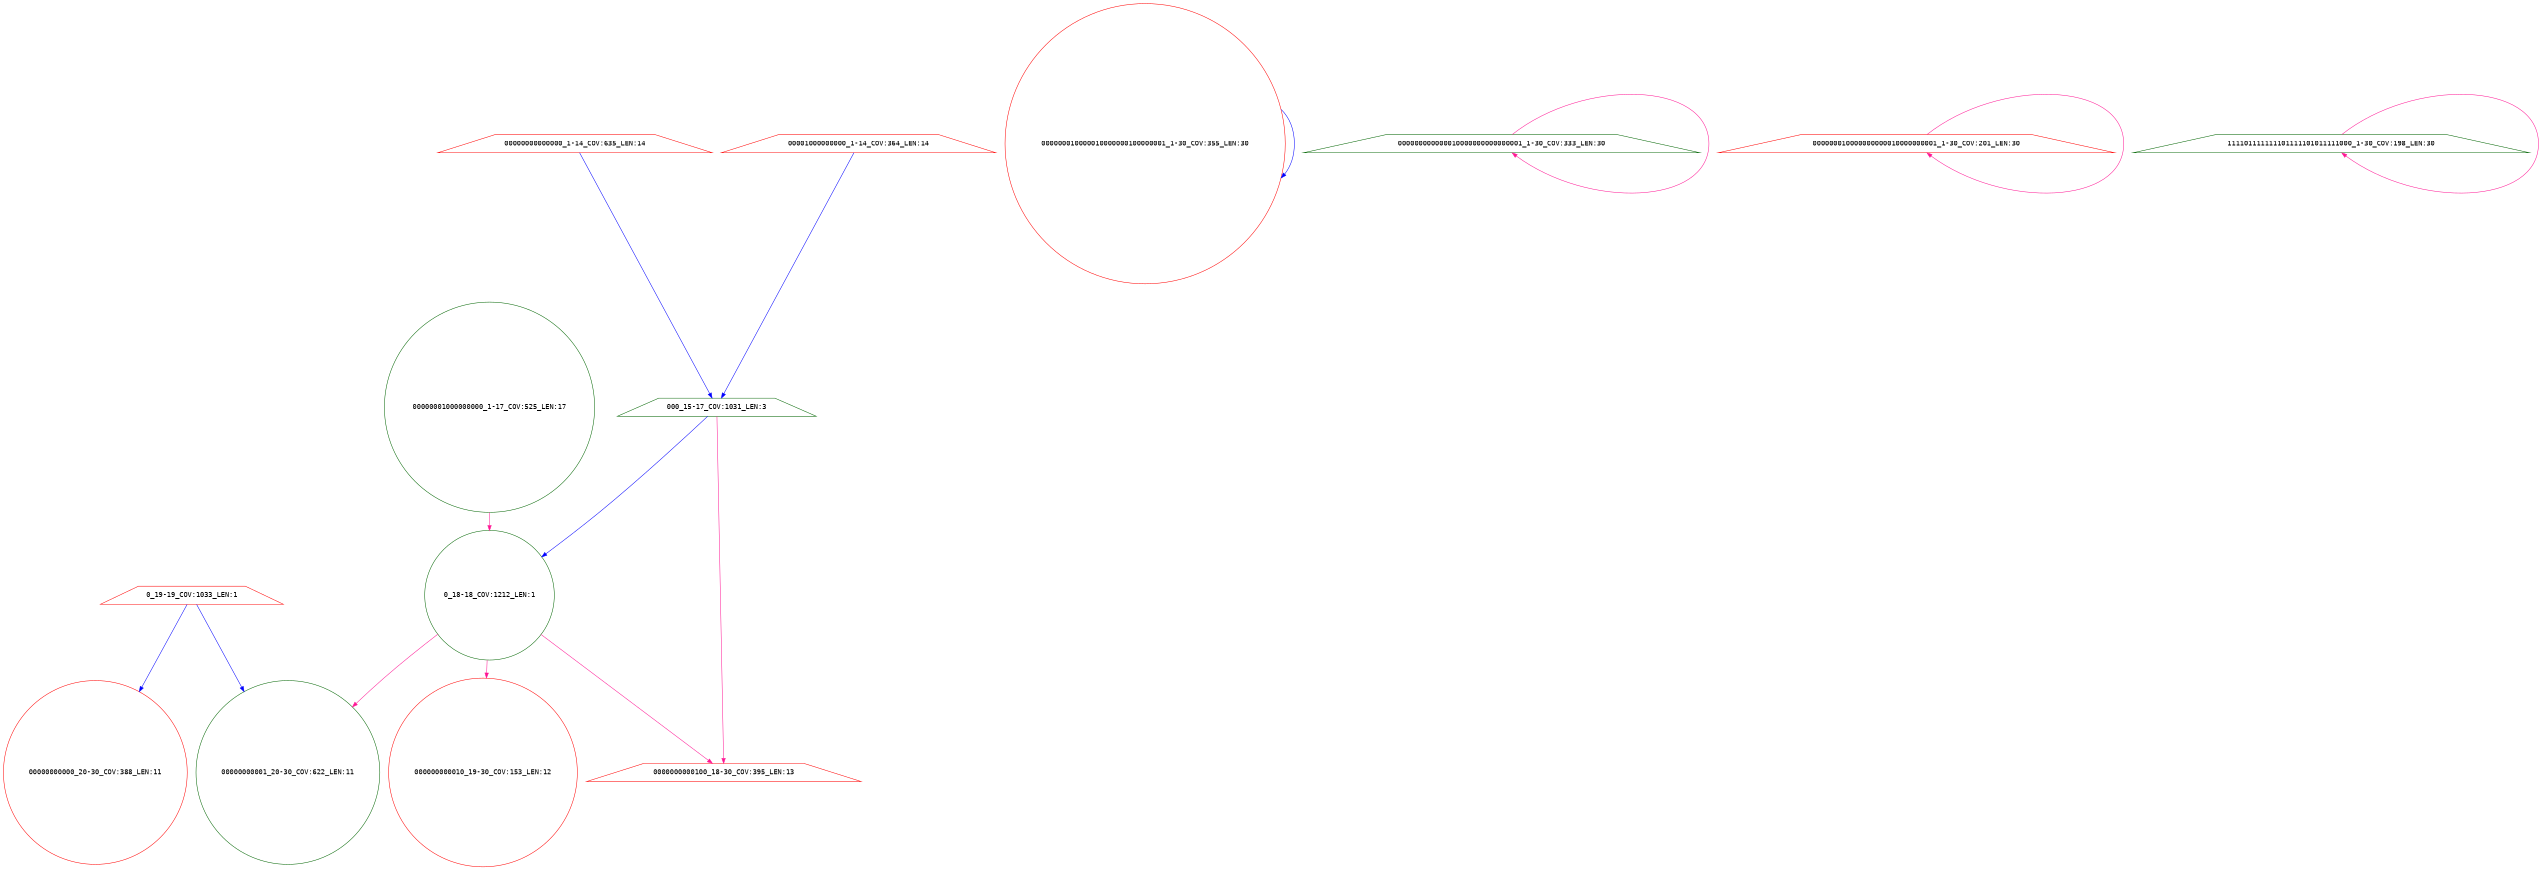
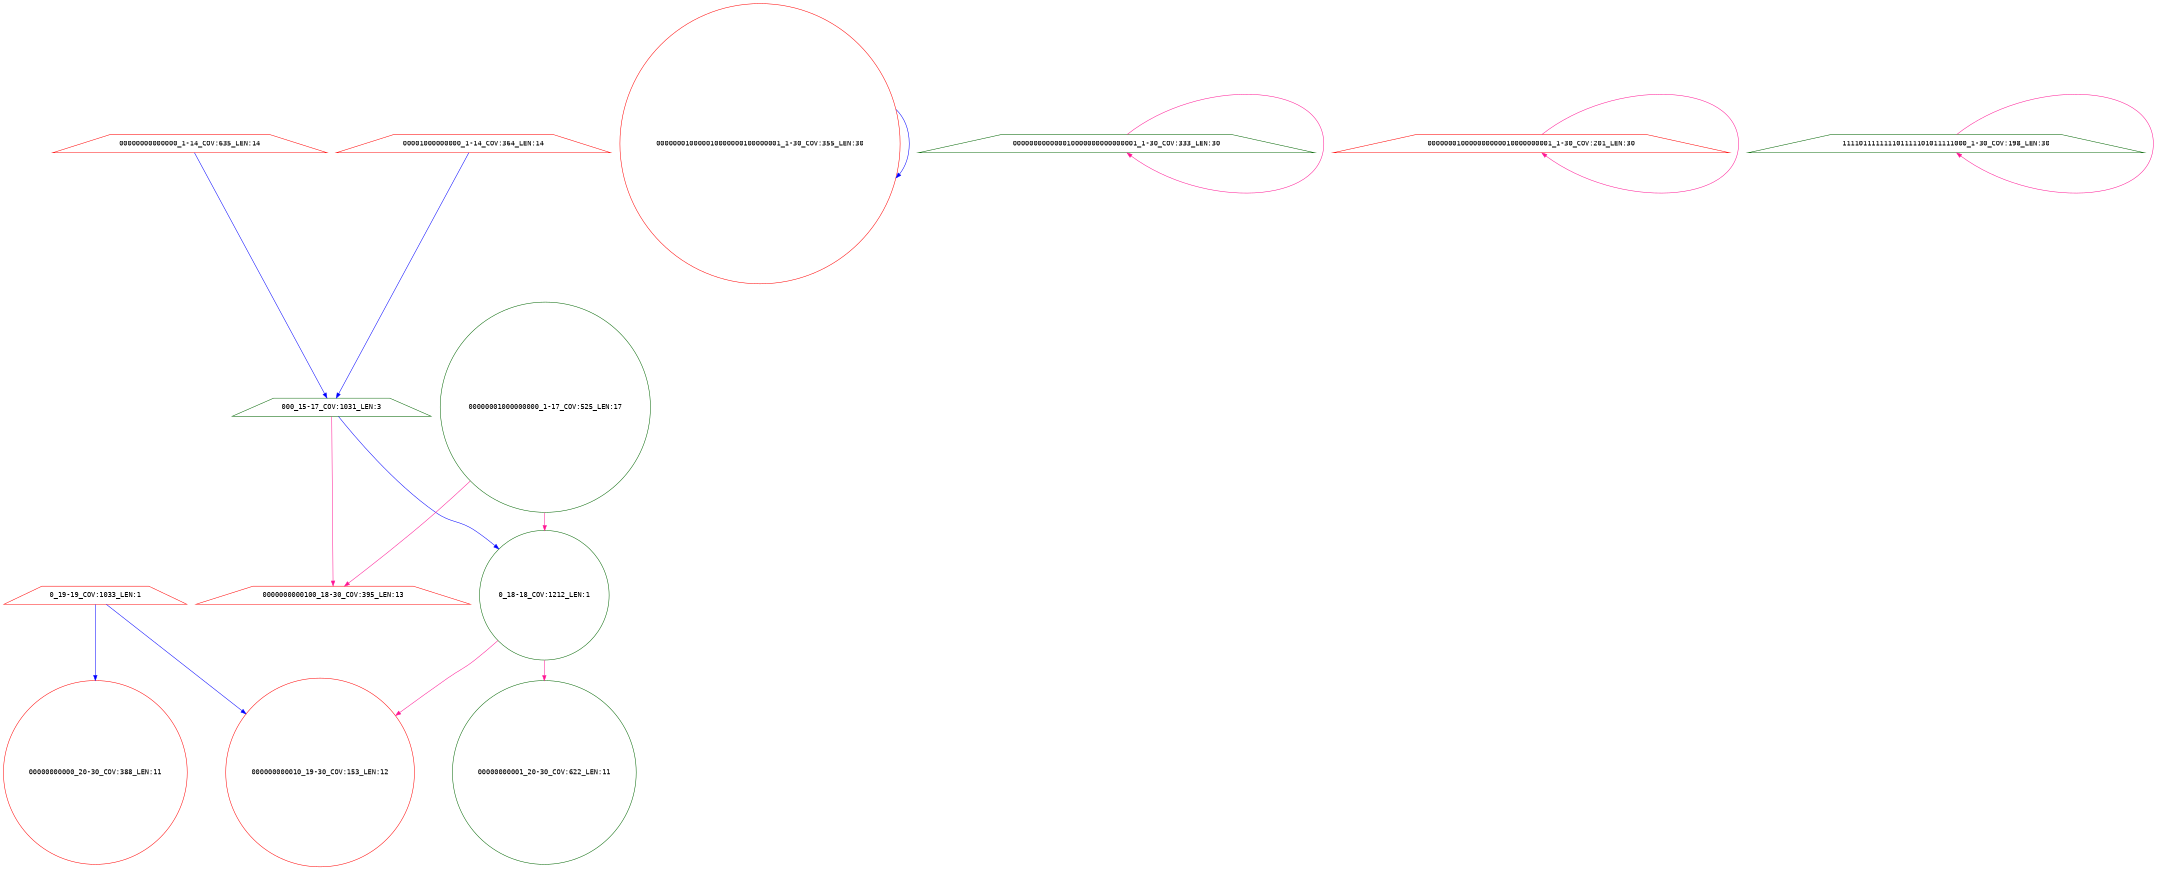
(219, 646) -> (174, 658)
(625, 697) -> (411, 534)
